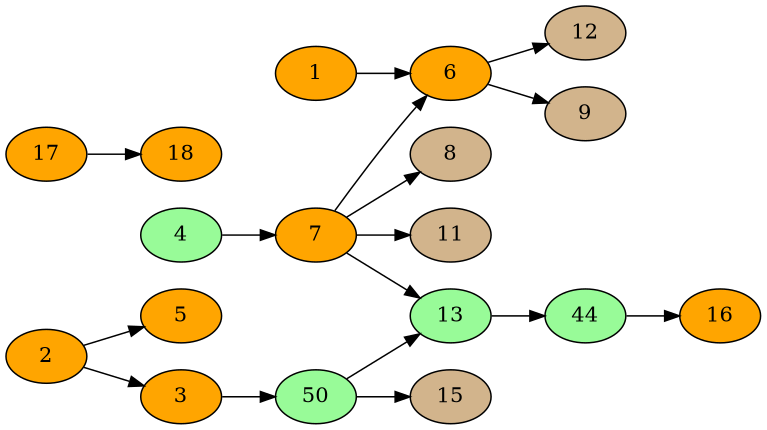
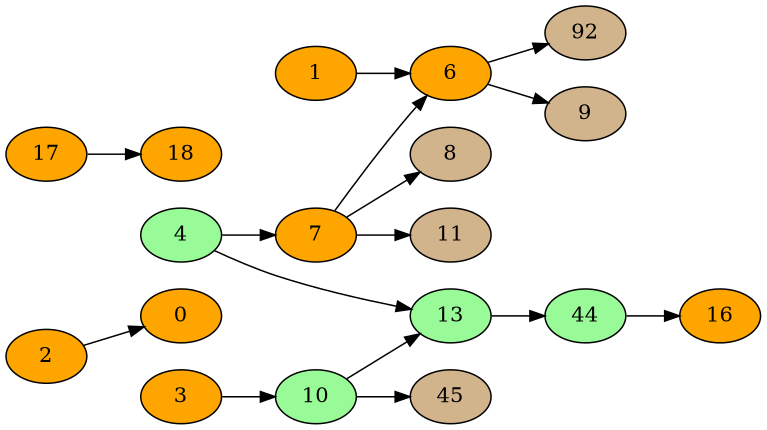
(585, 33) -> (585, 33)
(377, 272) -> (304, 284)
(181, 316) -> (181, 316)
(107, 374) -> none
(316, 397) -> (316, 397)
(451, 397) -> (451, 397)
